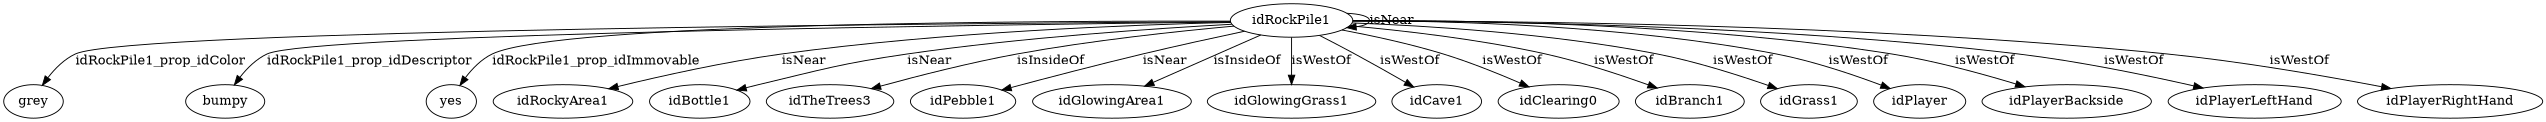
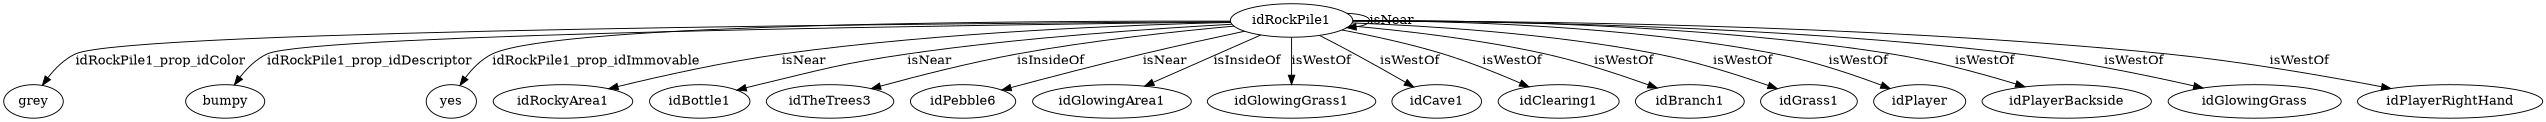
(963, 101) -> (963, 101)
(1559, 101) -> (1559, 101)
(2255, 101) -> (2255, 101)
